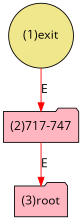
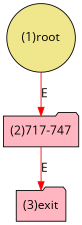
(41, 36) -> (41, 38)
(41, 201) -> (41, 206)
